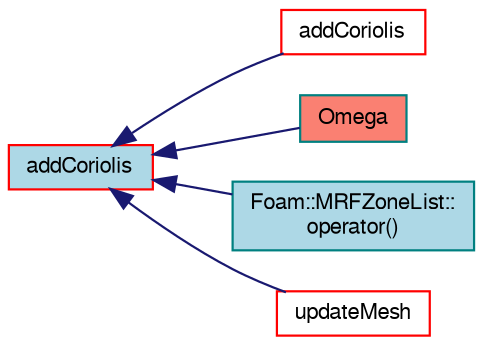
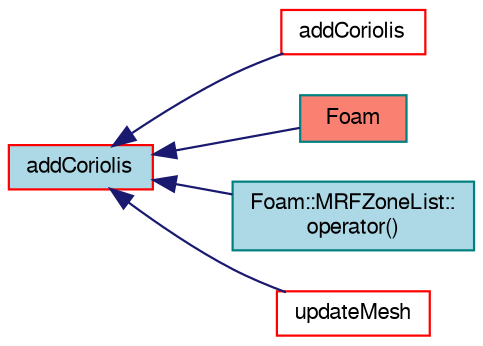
(353, 119) -> (353, 119)
